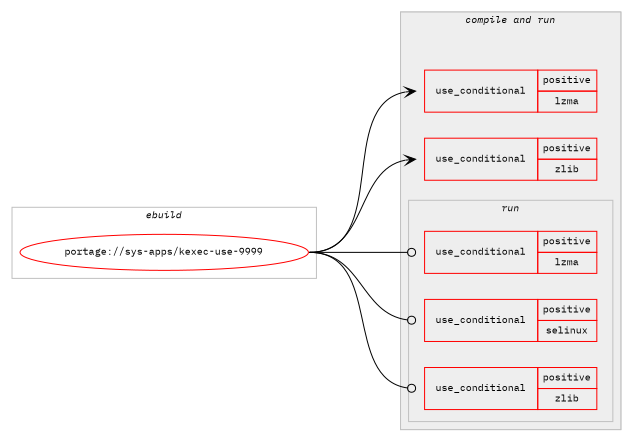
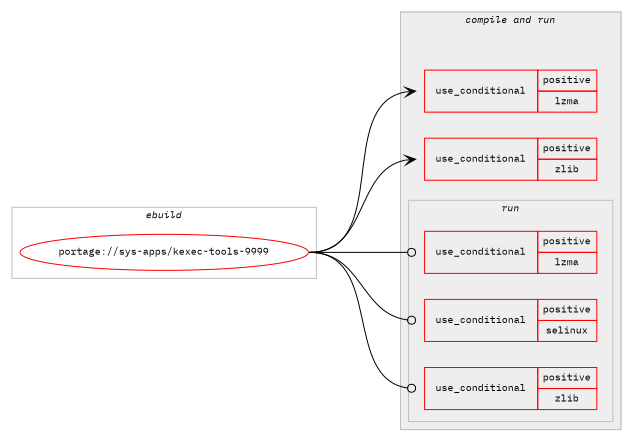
(164, 252) -> (164, 252)
